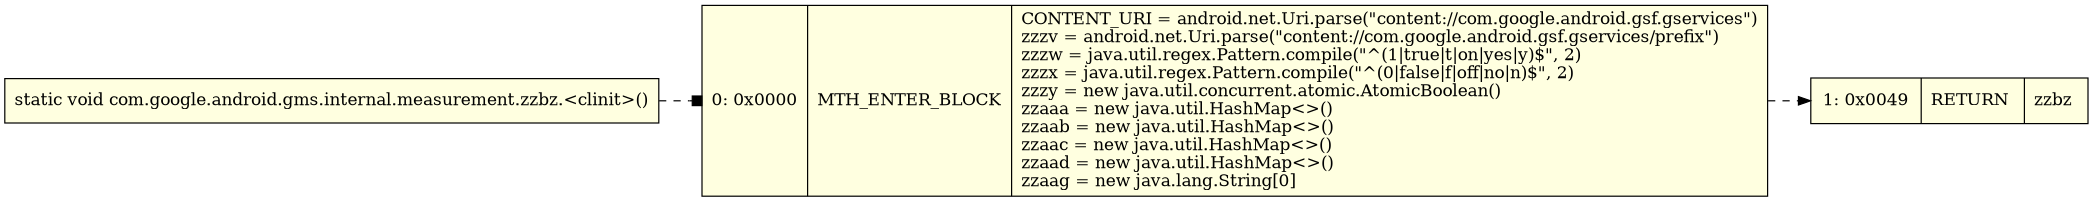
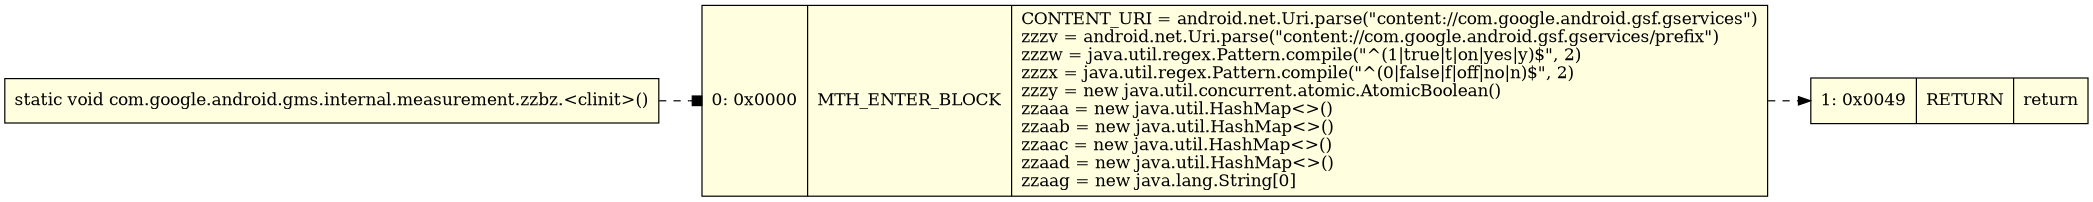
(2053, 100) -> (2051, 100)
